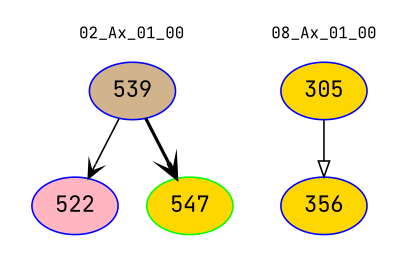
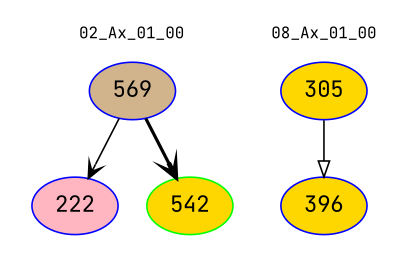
(132, 91) -> (132, 91)
(75, 206) -> (75, 206)
(190, 206) -> (190, 206)
(324, 206) -> (324, 206)
